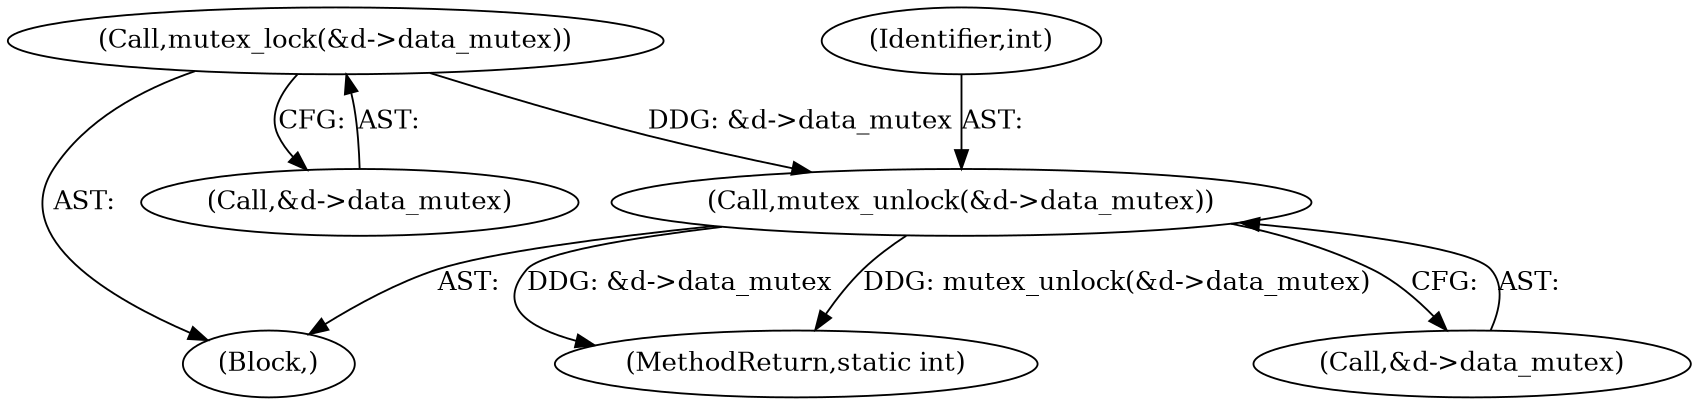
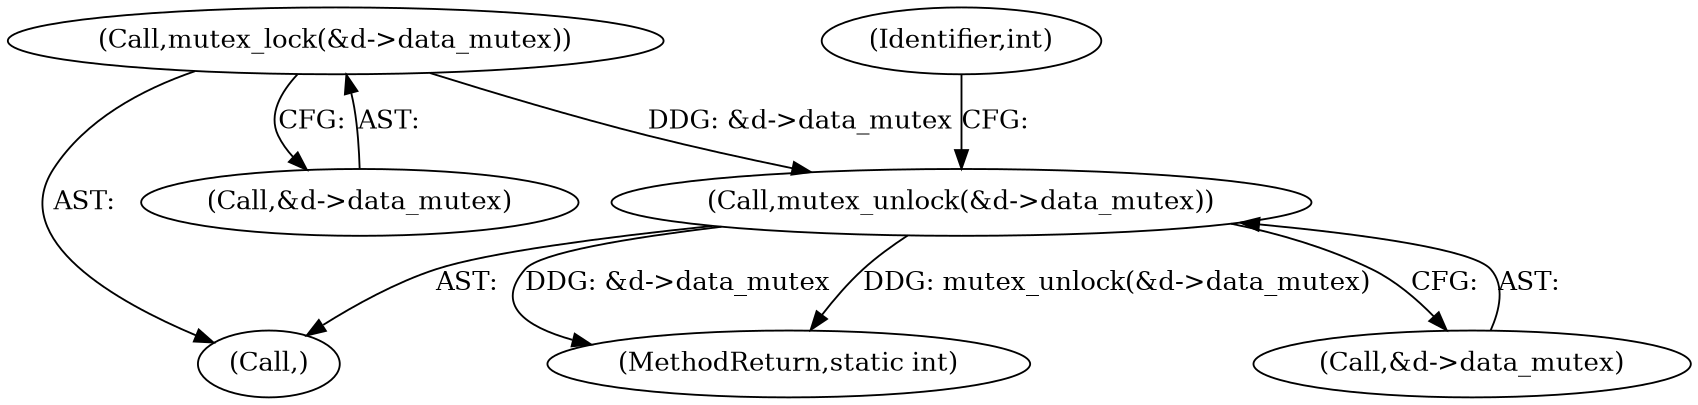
(997, 122) -> (1000, 122)
(269, 364) -> (269, 364)
